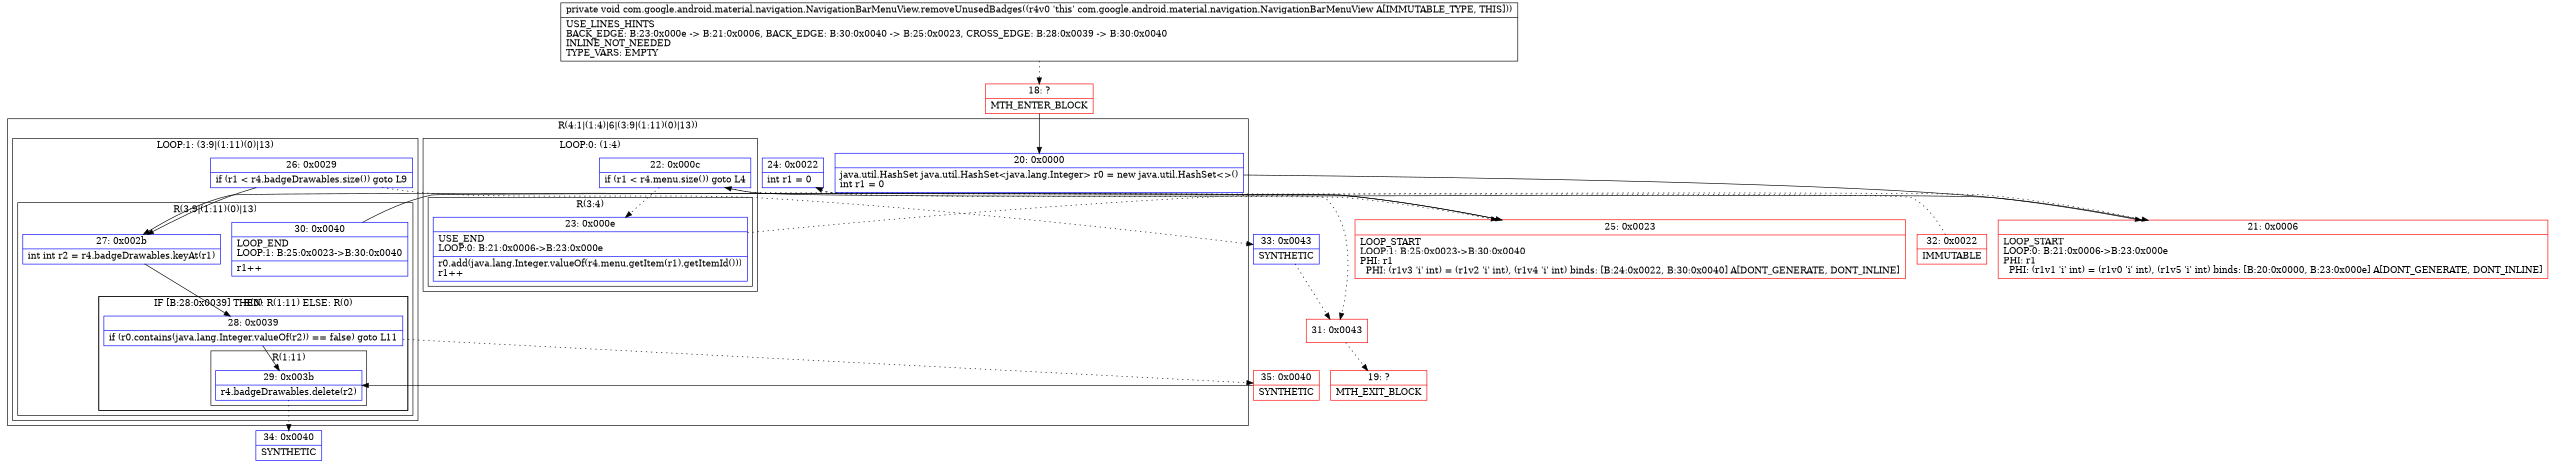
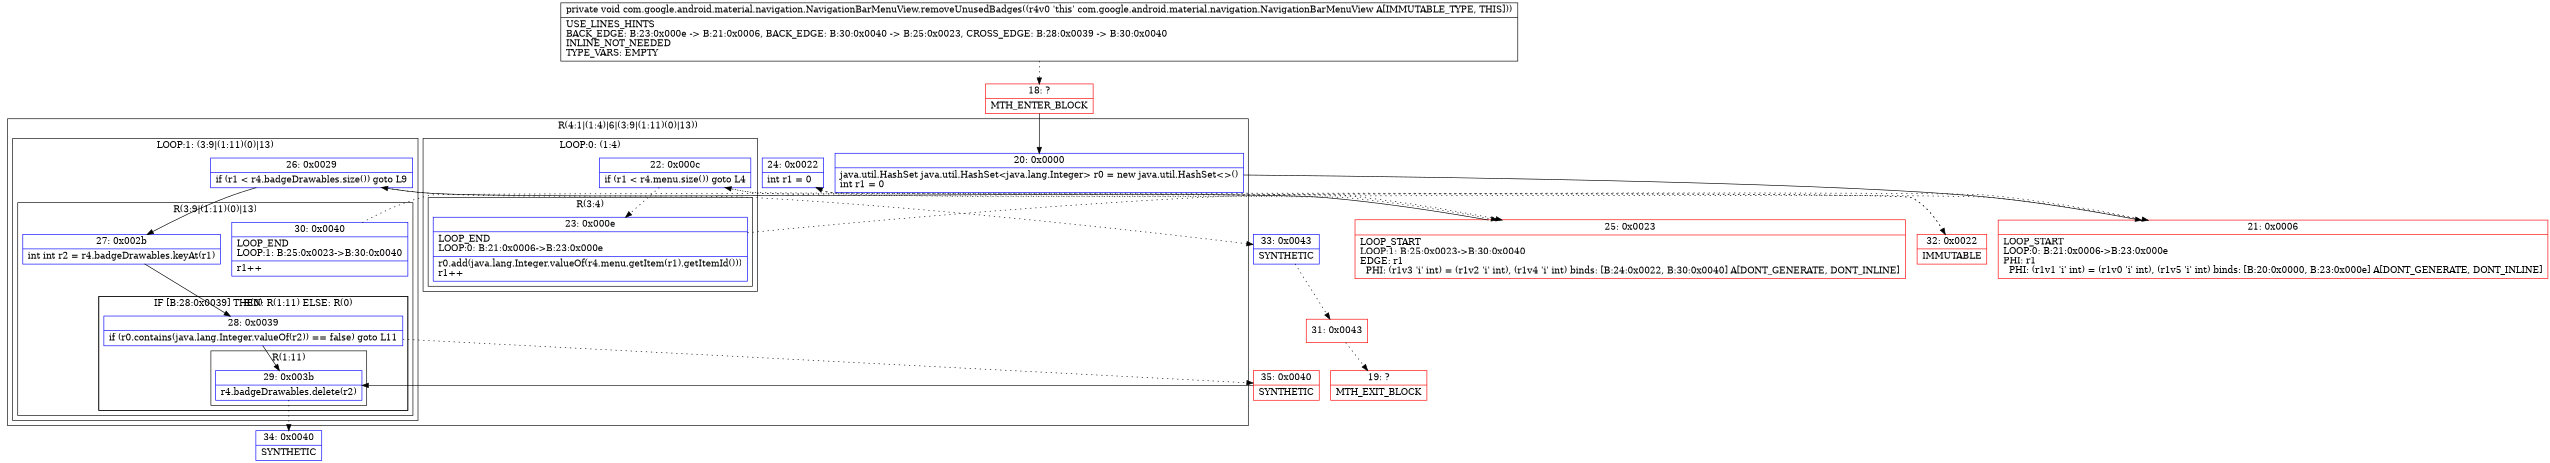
(823, 193) -> (939, 195)
(927, 194) -> (927, 194)
(1086, 194) -> (1340, 193)
(1439, 196) -> (1439, 196)
(461, 239) -> (464, 239)
(1378, 261) -> (1383, 261)
